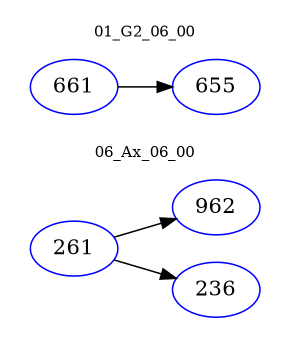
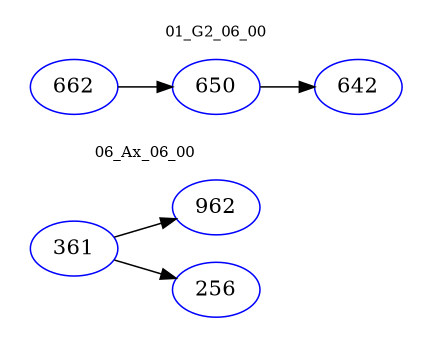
(74, 87) -> (74, 87)
(216, 87) -> (216, 87)
none -> (358, 87)
(74, 249) -> (74, 249)
(216, 290) -> (216, 290)
